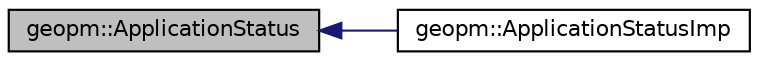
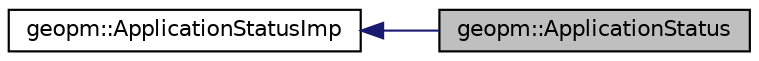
(370, 31) -> (411, 31)
